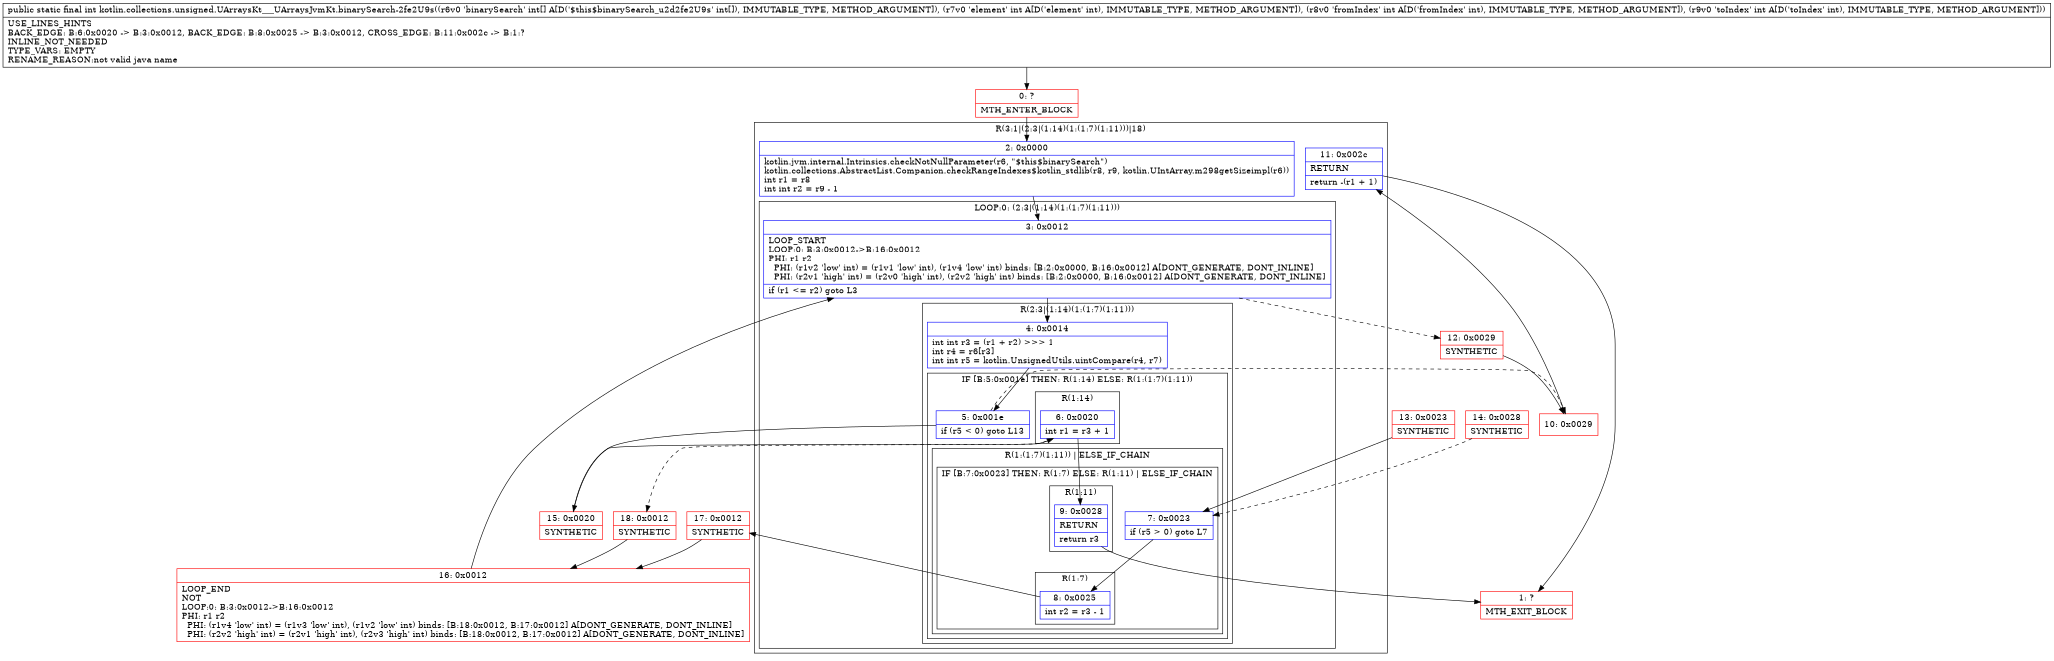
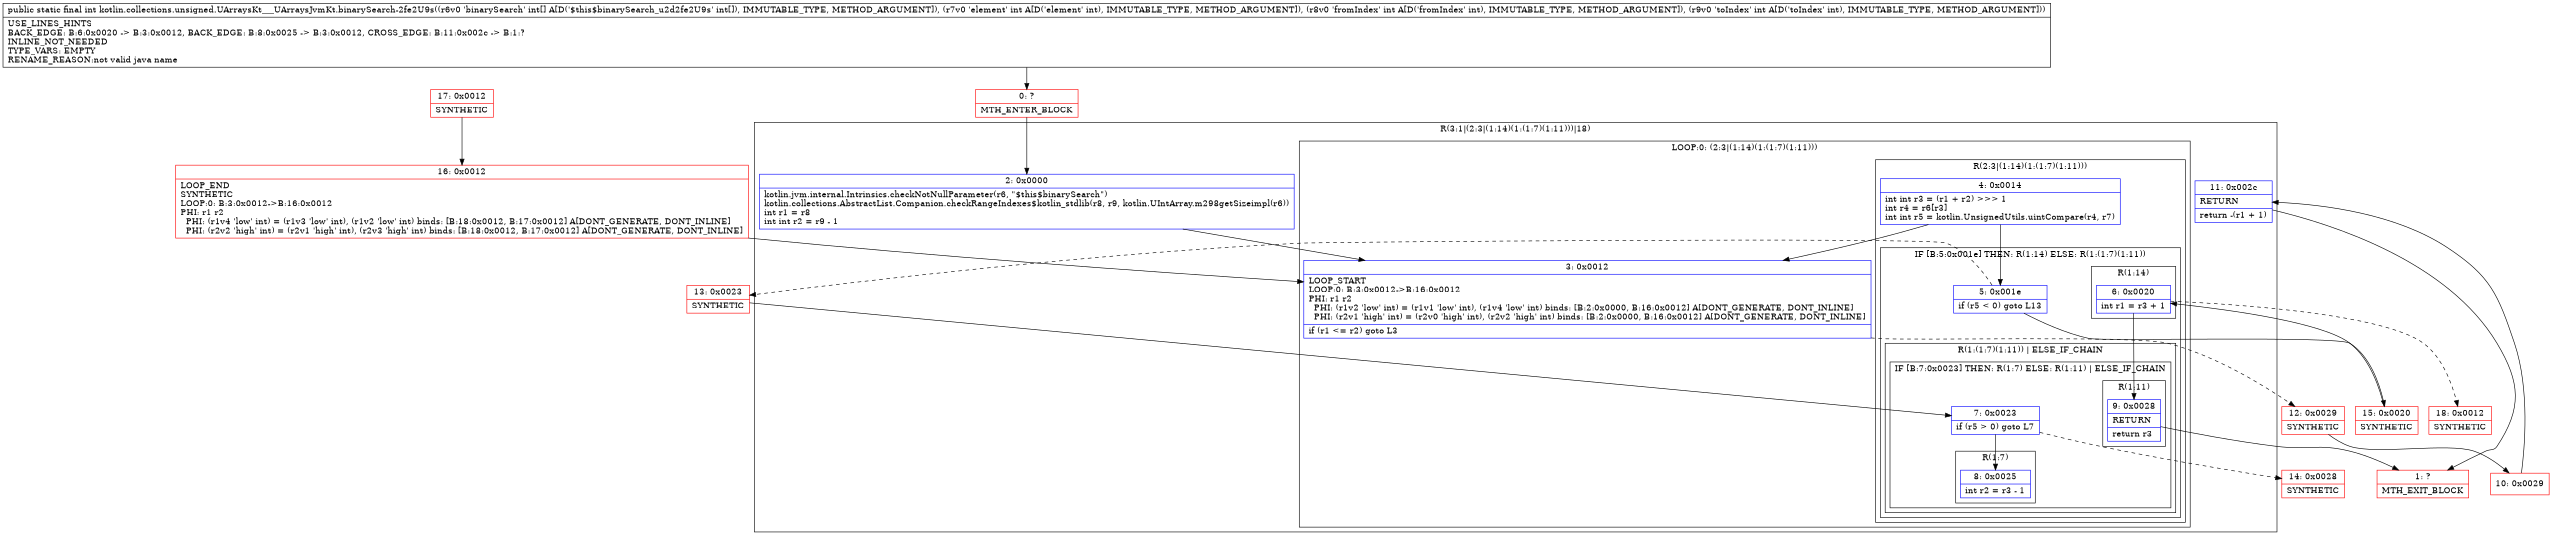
(1047, 307) -> (1852, 245)
(1278, 369) -> (1381, 242)
(1347, 481) -> (2157, 457)
(603, 554) -> none
(898, 566) -> none
(192, 598) -> (207, 195)
